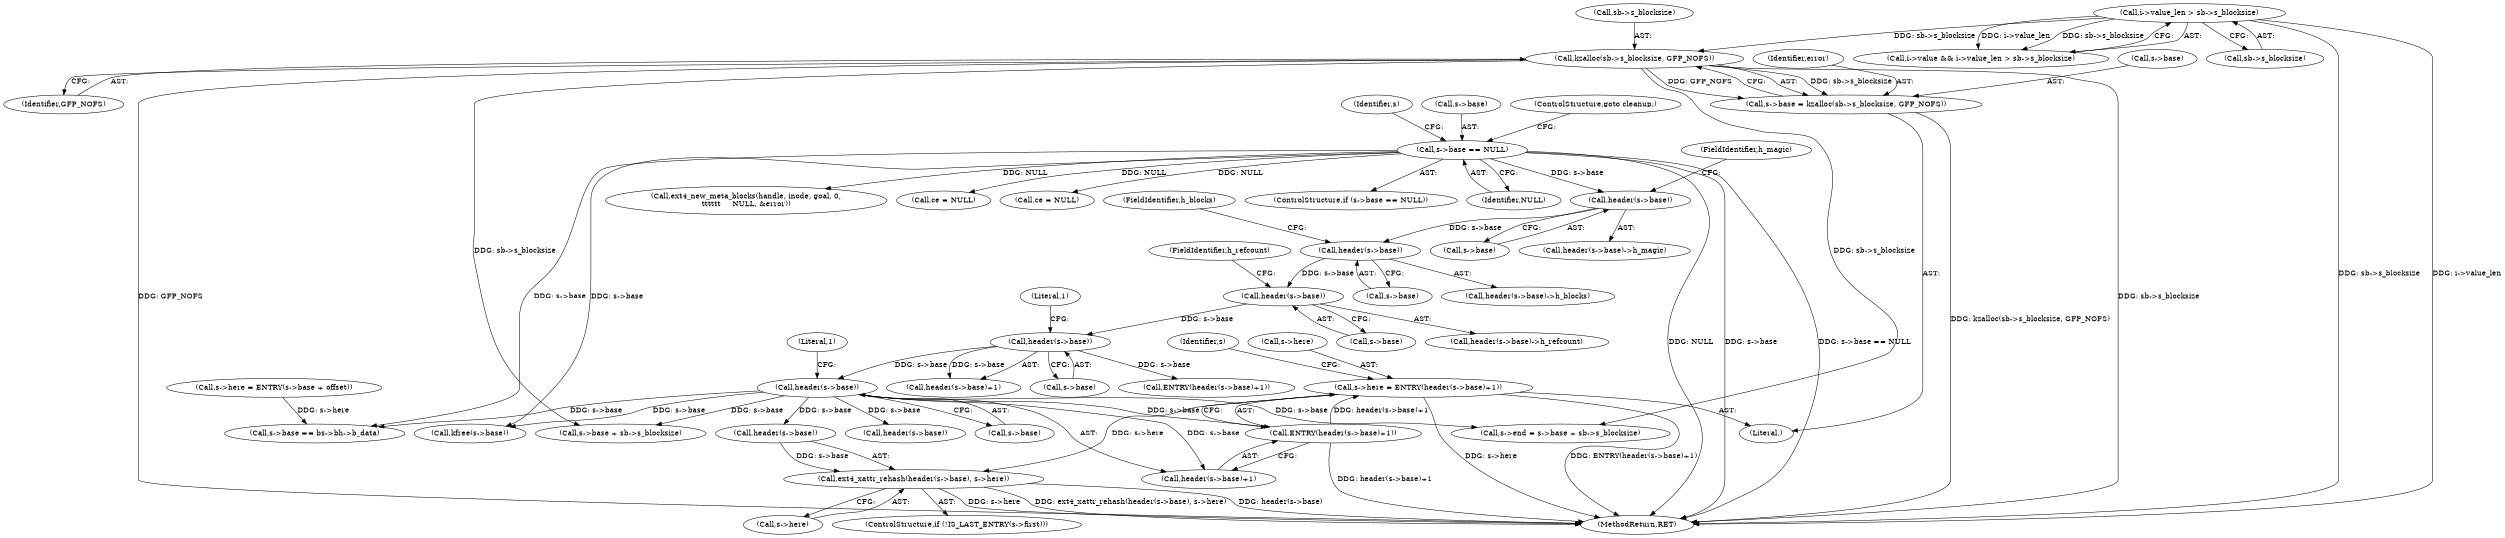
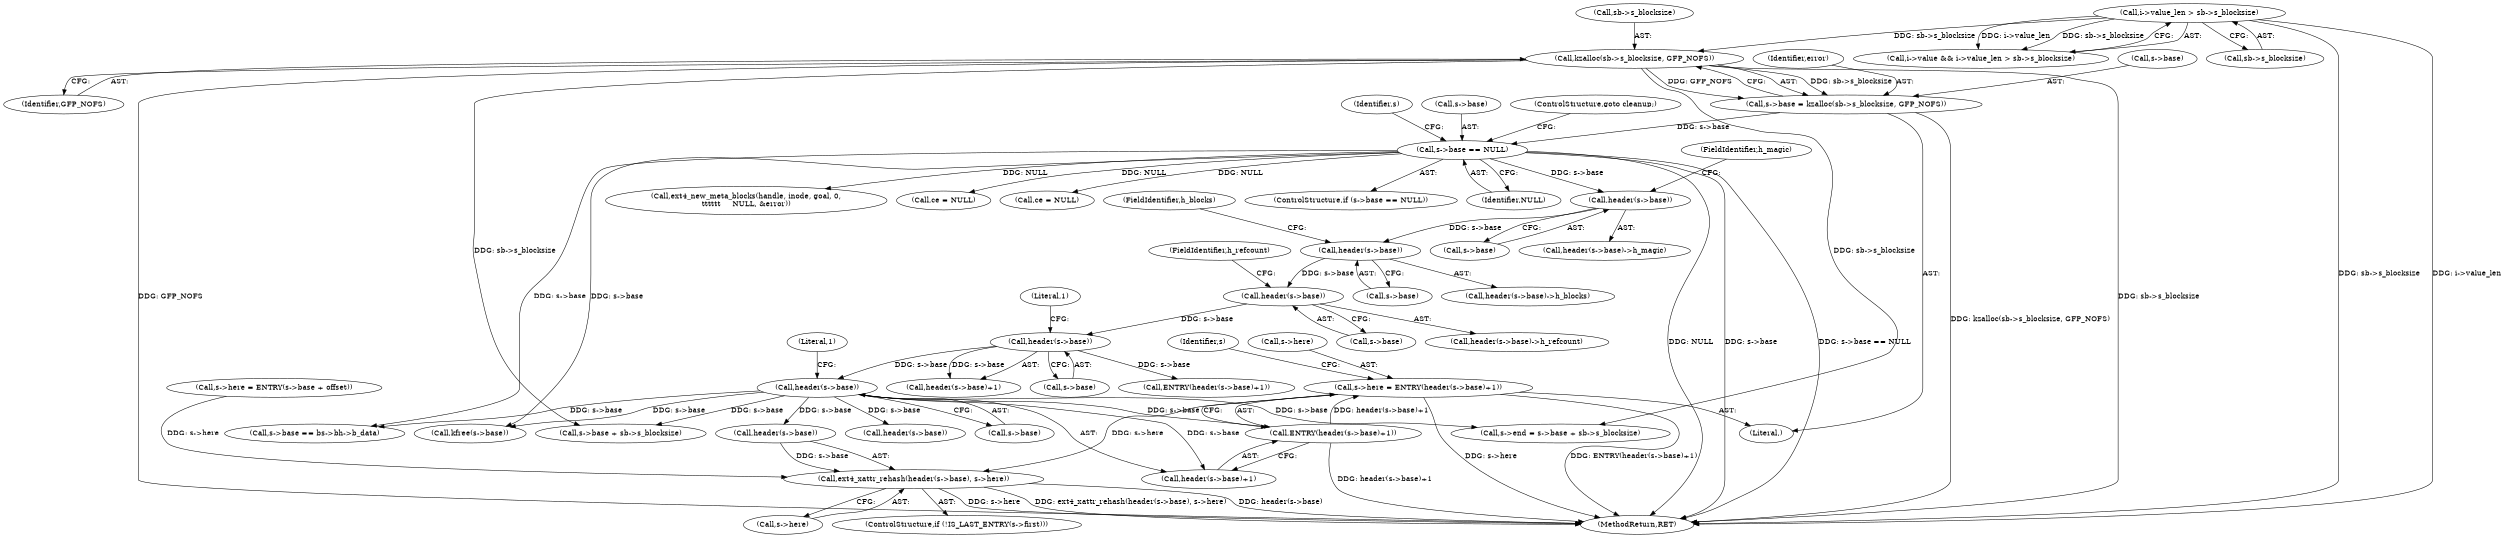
none -> (1648, 128)
(293, 409) -> (428, 468)
